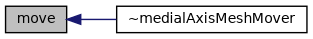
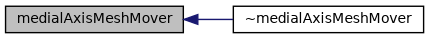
(36, 19) -> (94, 19)
